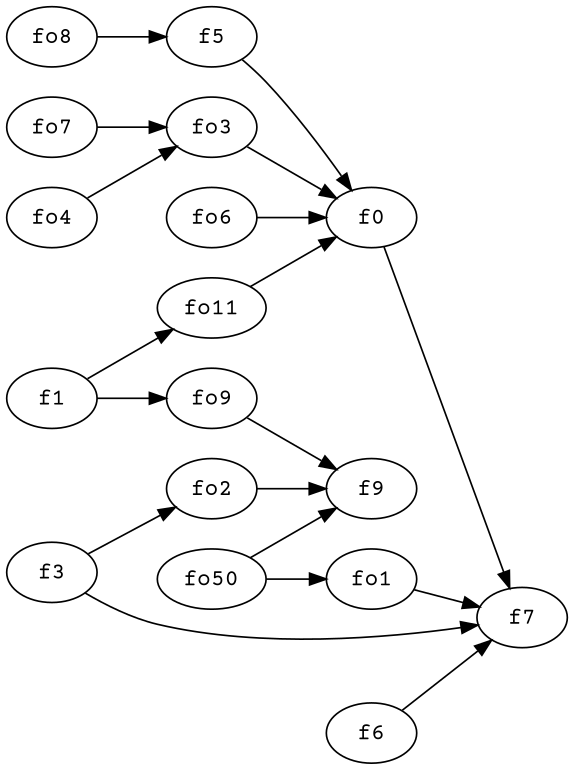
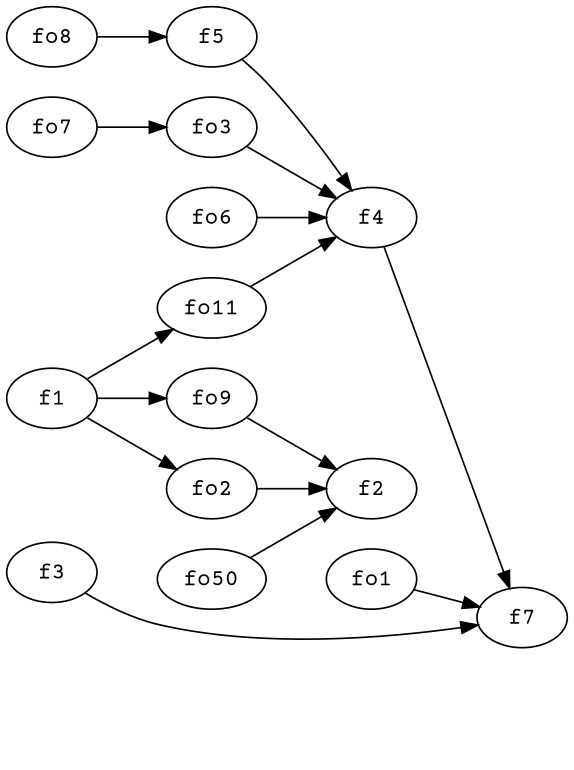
(52, 218) -> none
(372, 218) -> (372, 218)
(372, 489) -> (372, 489)
(124, 534) -> (125, 439)
(288, 579) -> none
(372, 733) -> none
